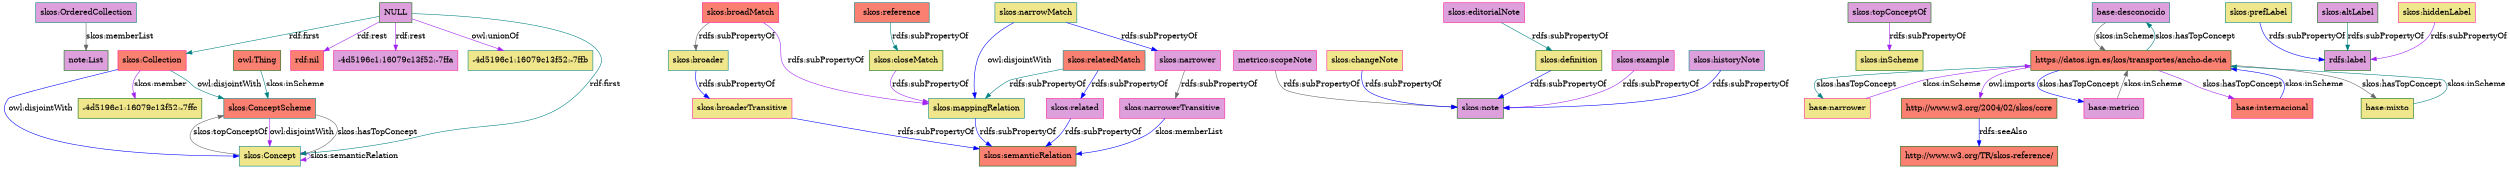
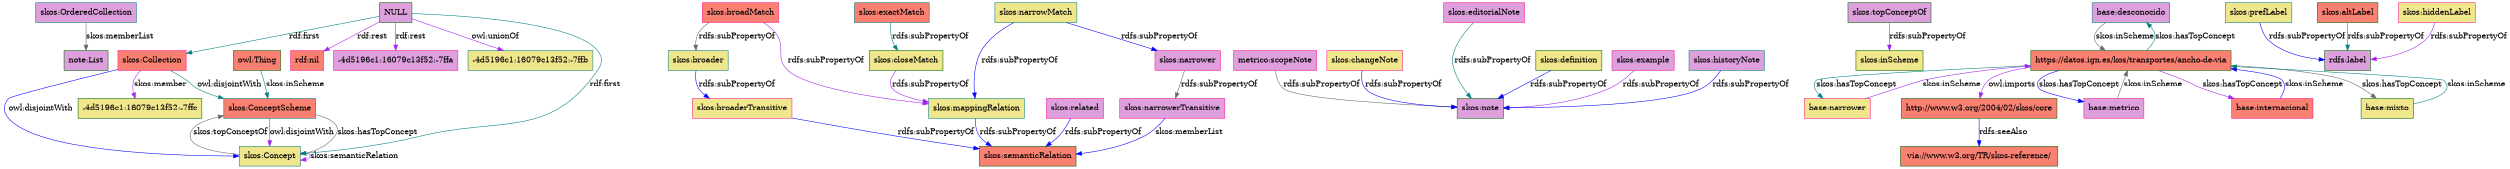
(892, 13) -> (892, 13)
(2348, 13) -> (2348, 13)
(1524, 35) -> (1453, 57)
(1020, 61) -> (1020, 61)
(1104, 61) -> none
(1979, 156) -> (1979, 156)
